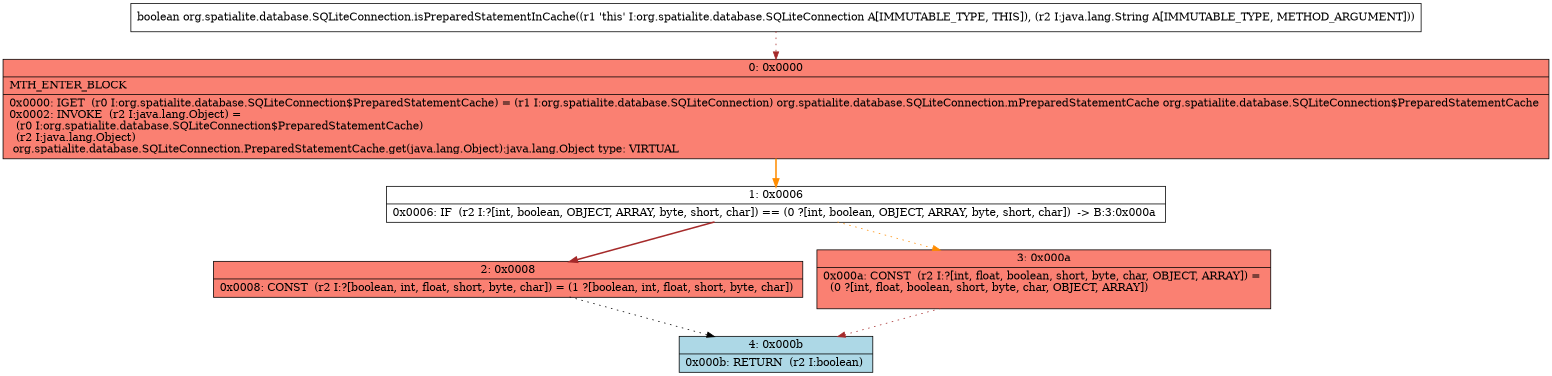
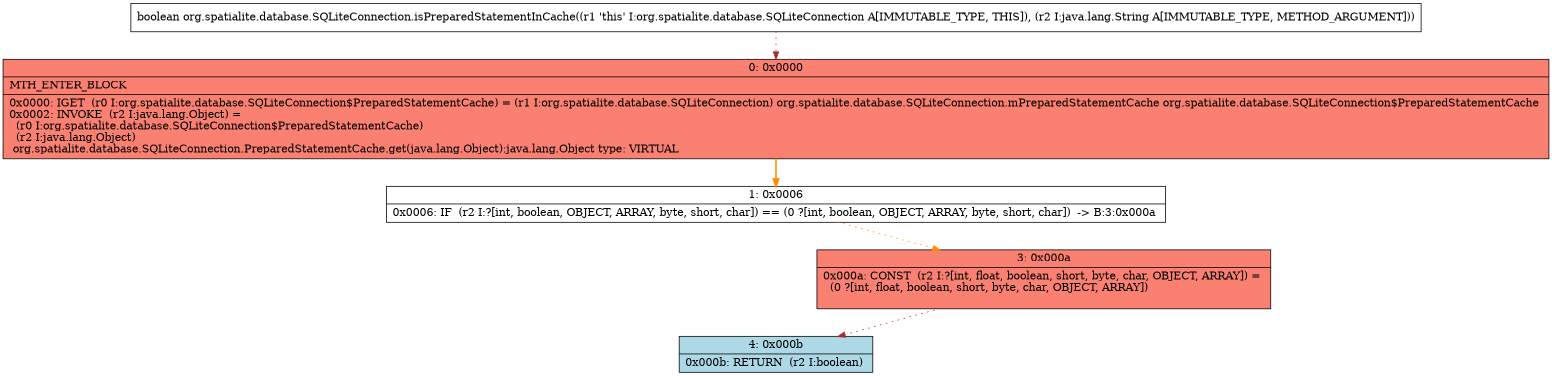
(508, 279) -> none
